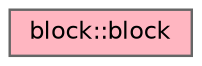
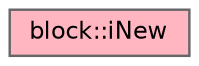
(101, 33) -> (100, 33)
